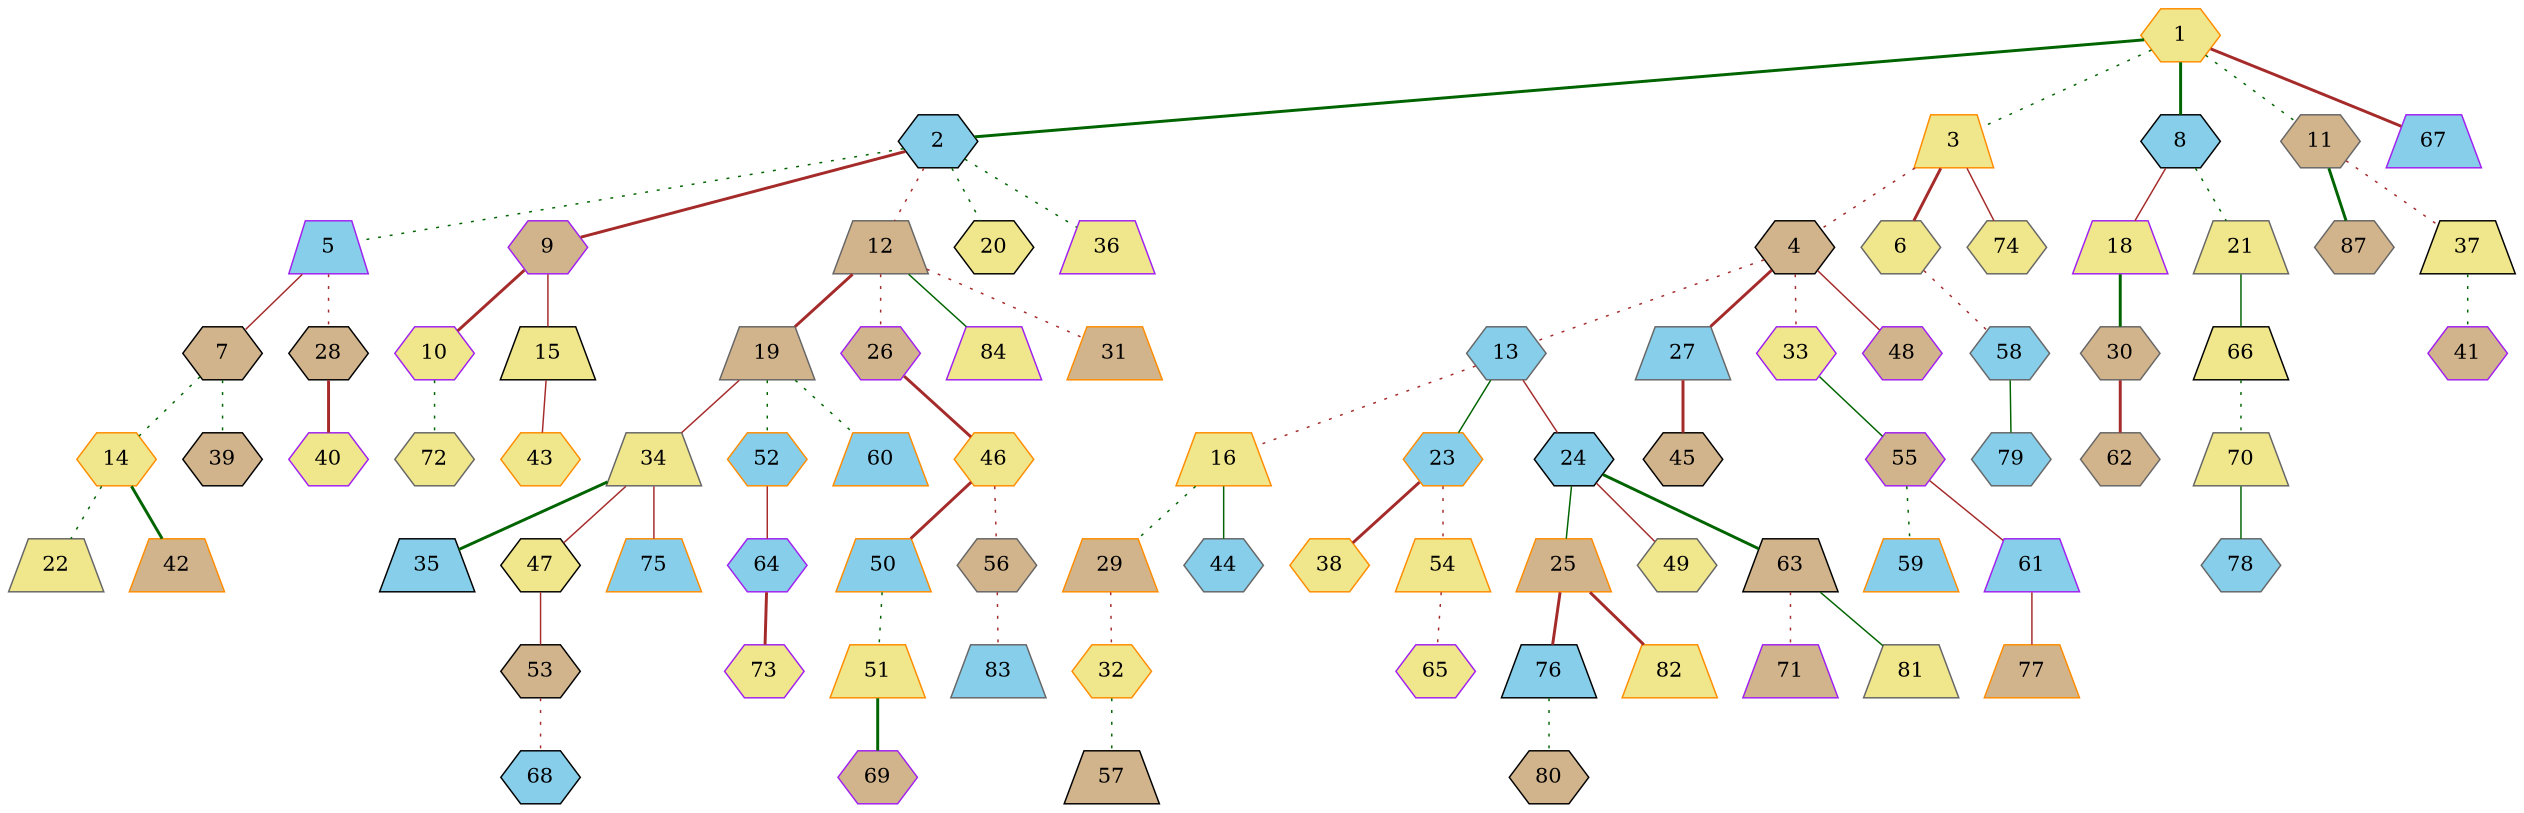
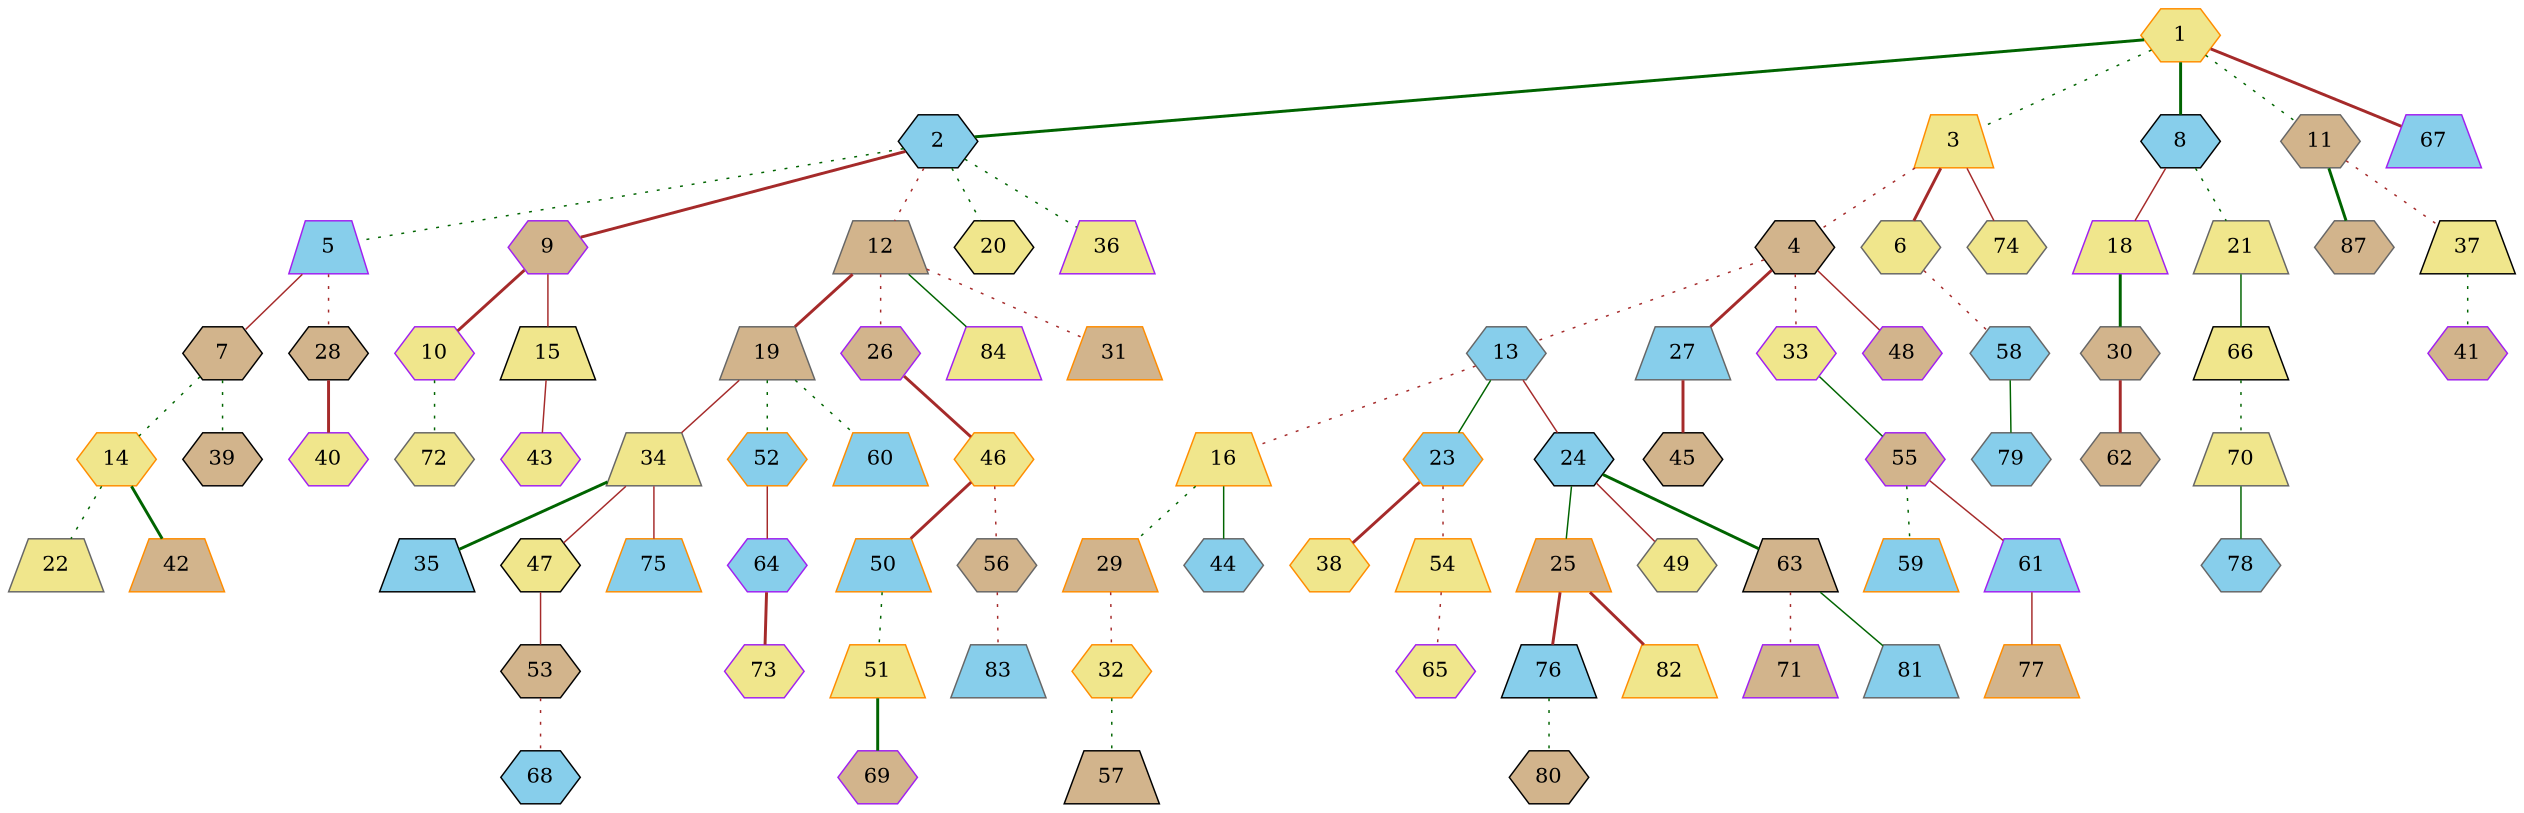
(541, 459) -> (541, 459)
(1911, 671) -> (1911, 671)
